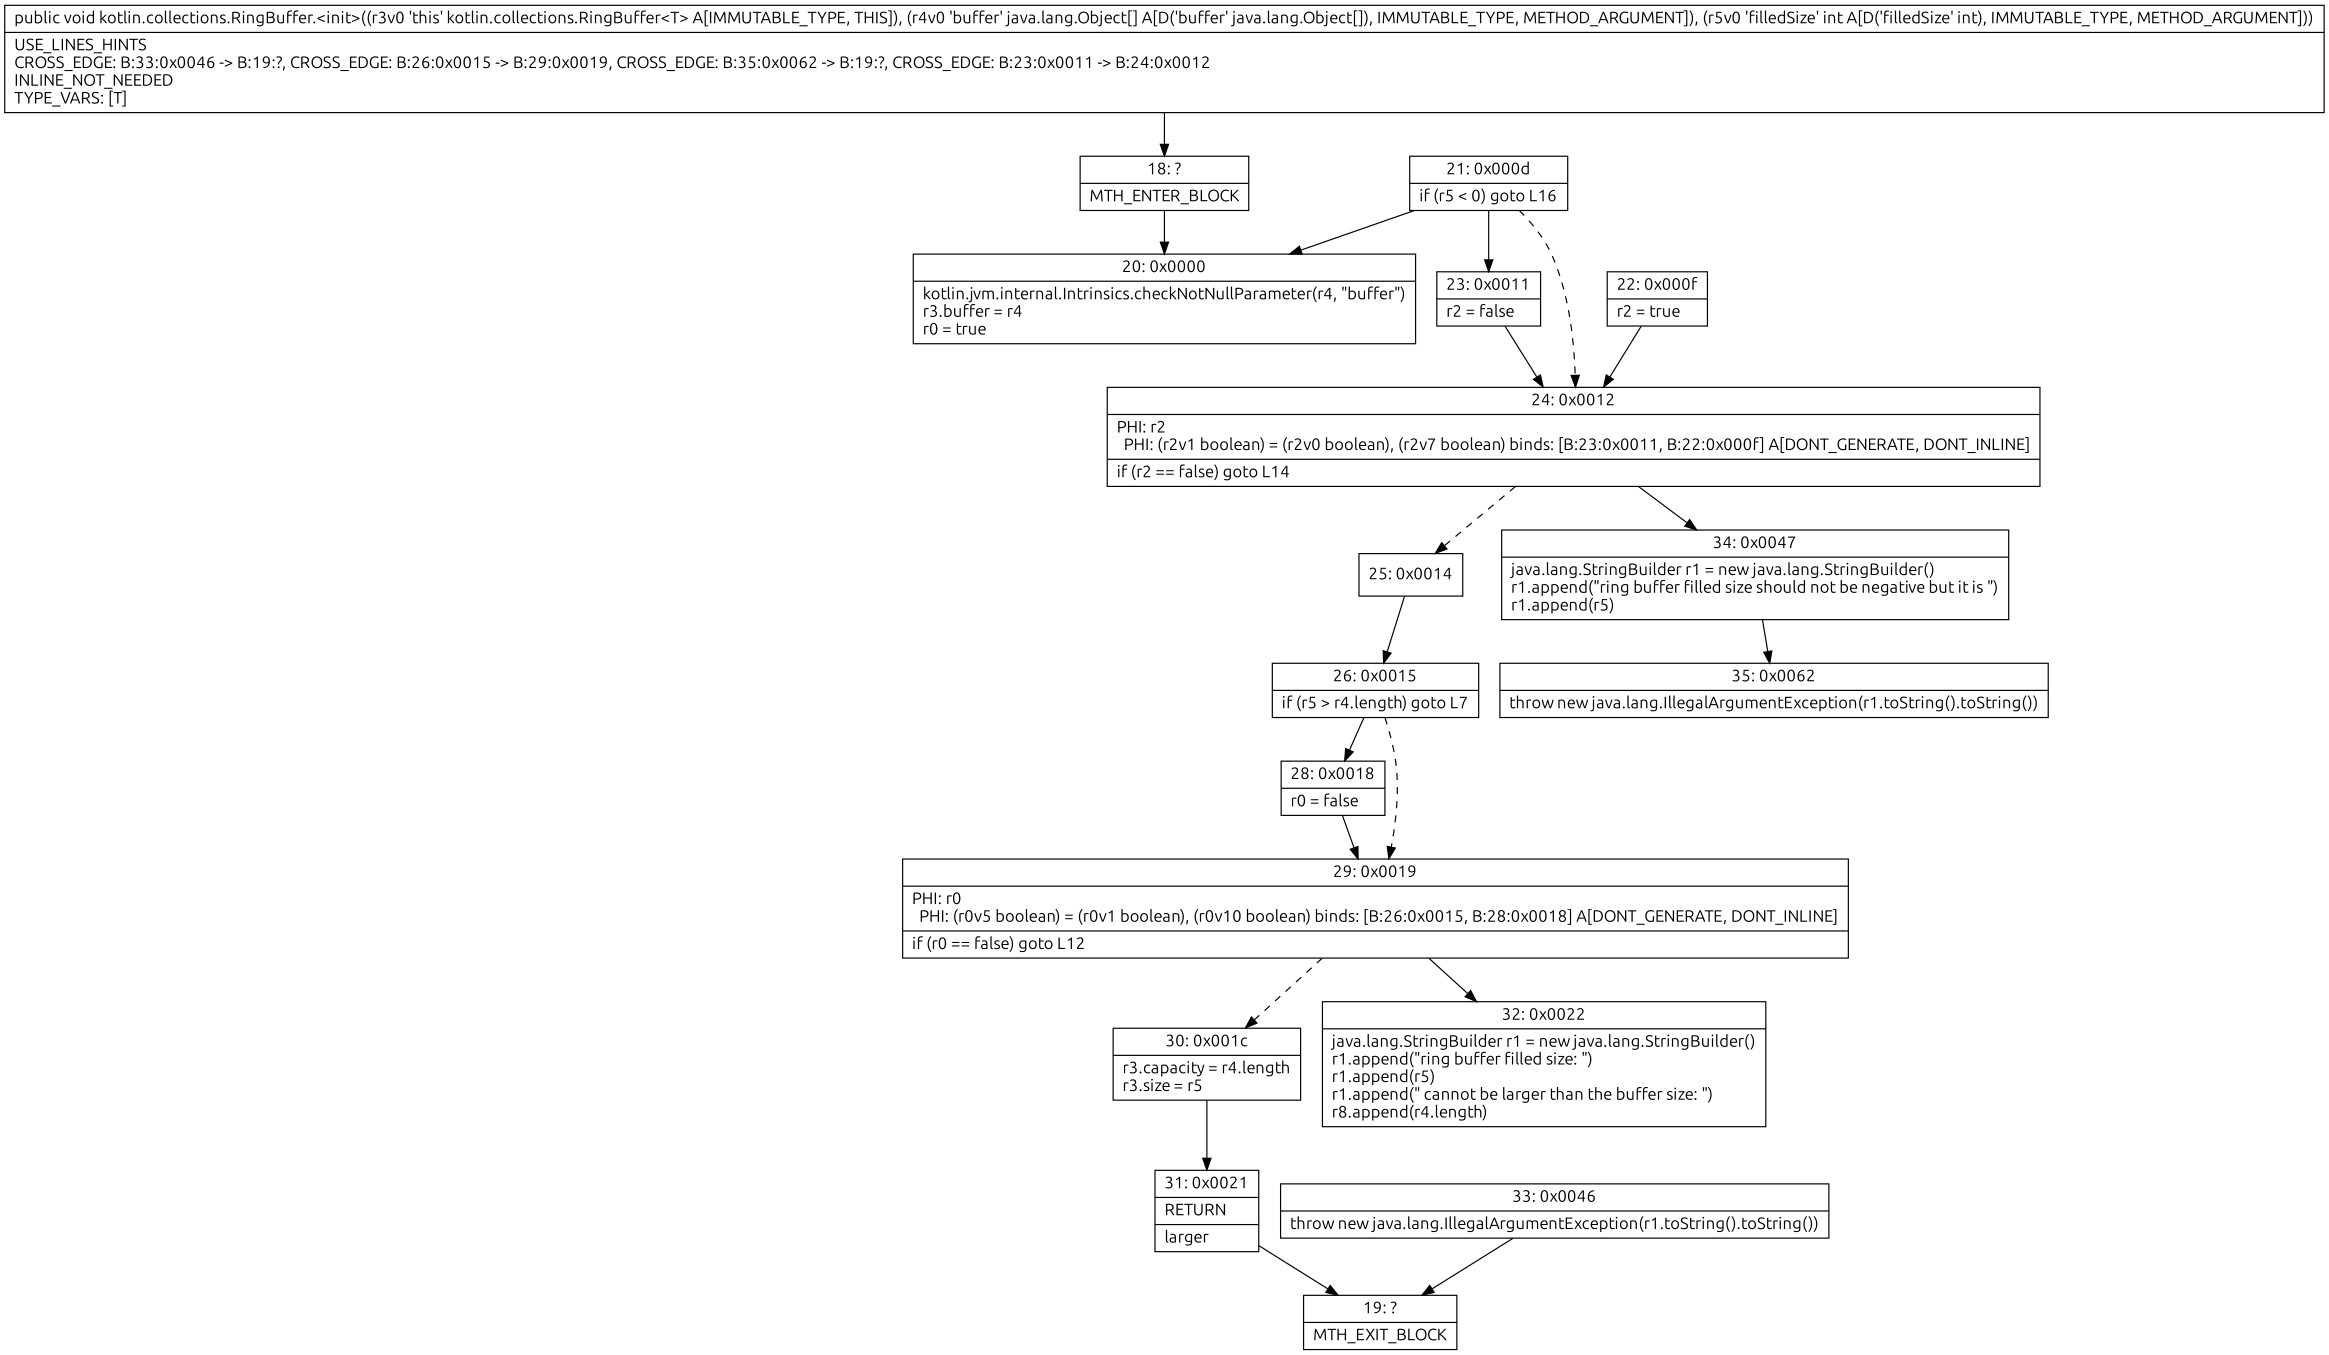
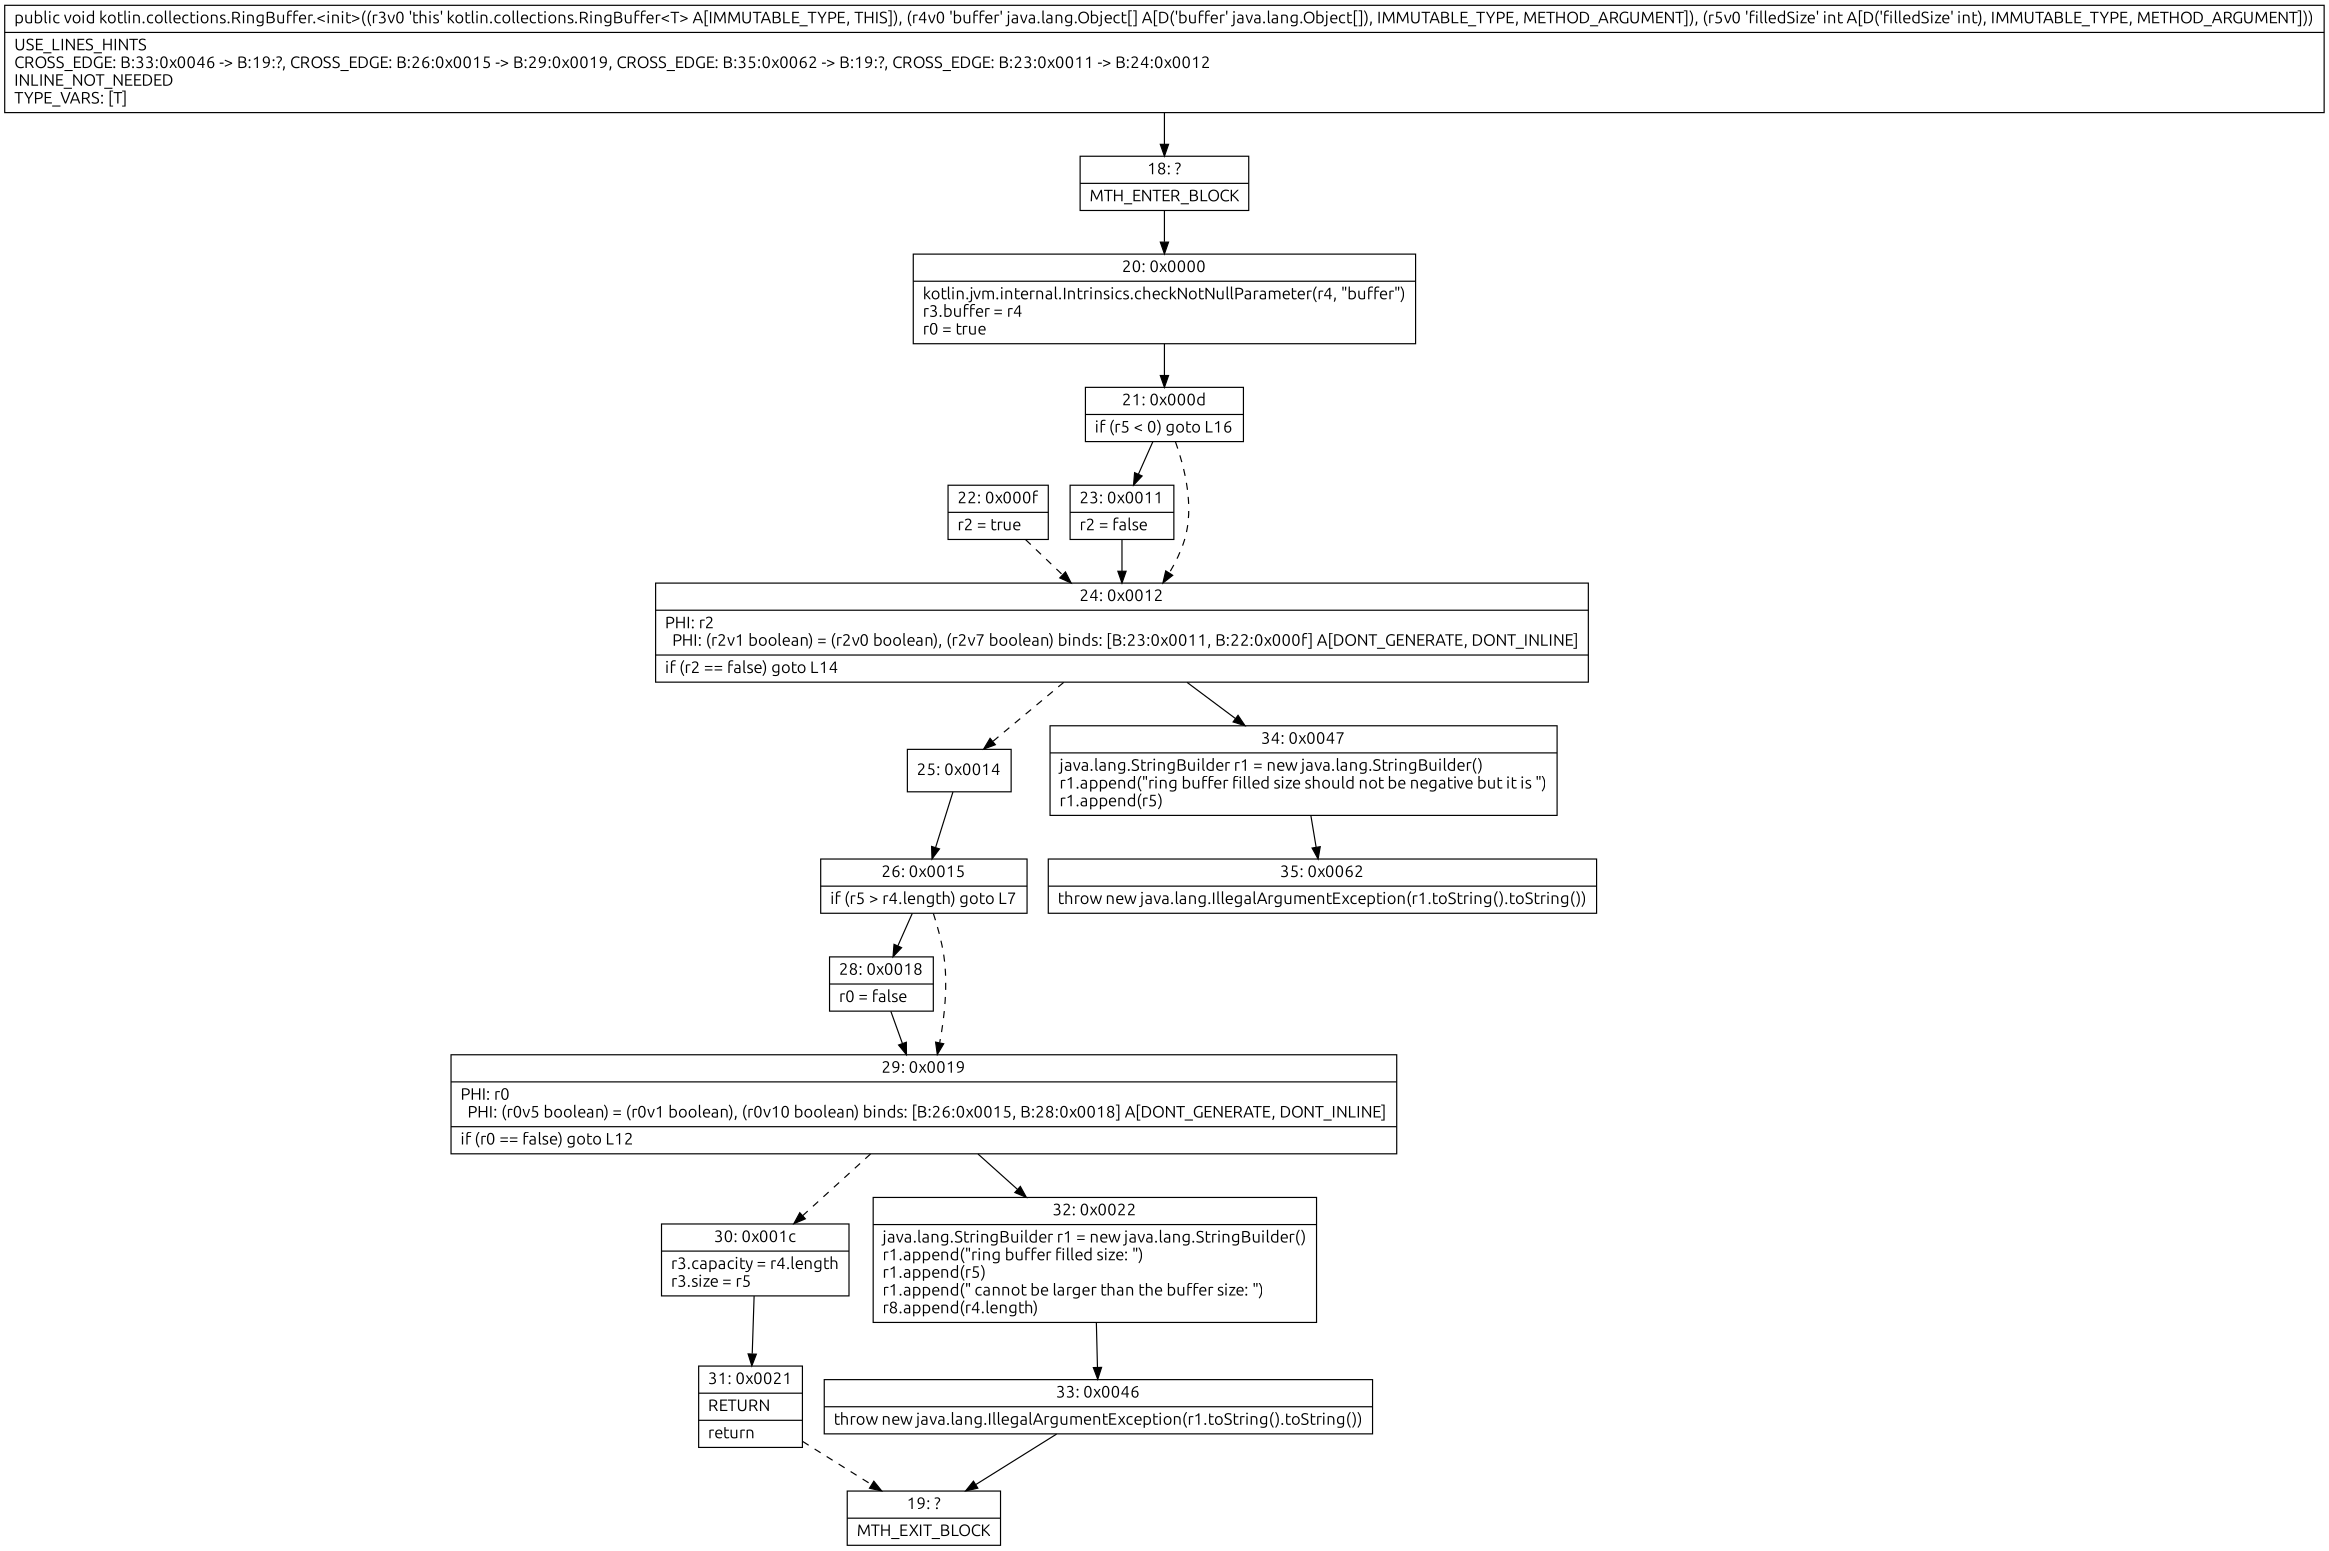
(1358, 230) -> (1164, 360)
(1626, 352) -> (1044, 557)
(1187, 1238) -> (732, 1433)
(1293, 1267) -> (837, 1463)
none -> (1097, 1345)
